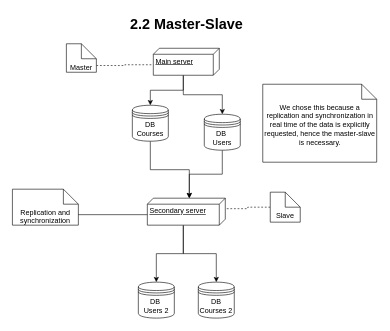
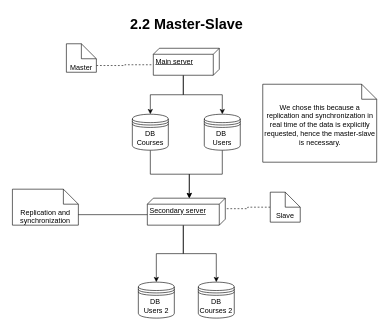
(150, 123) -> (150, 132)
